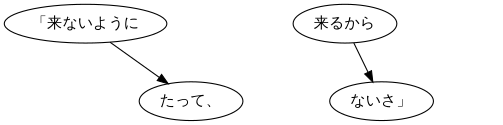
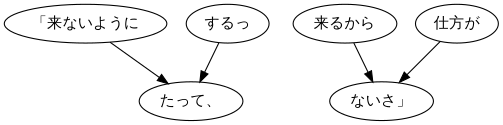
none -> (228, 24)
none -> (457, 24)
